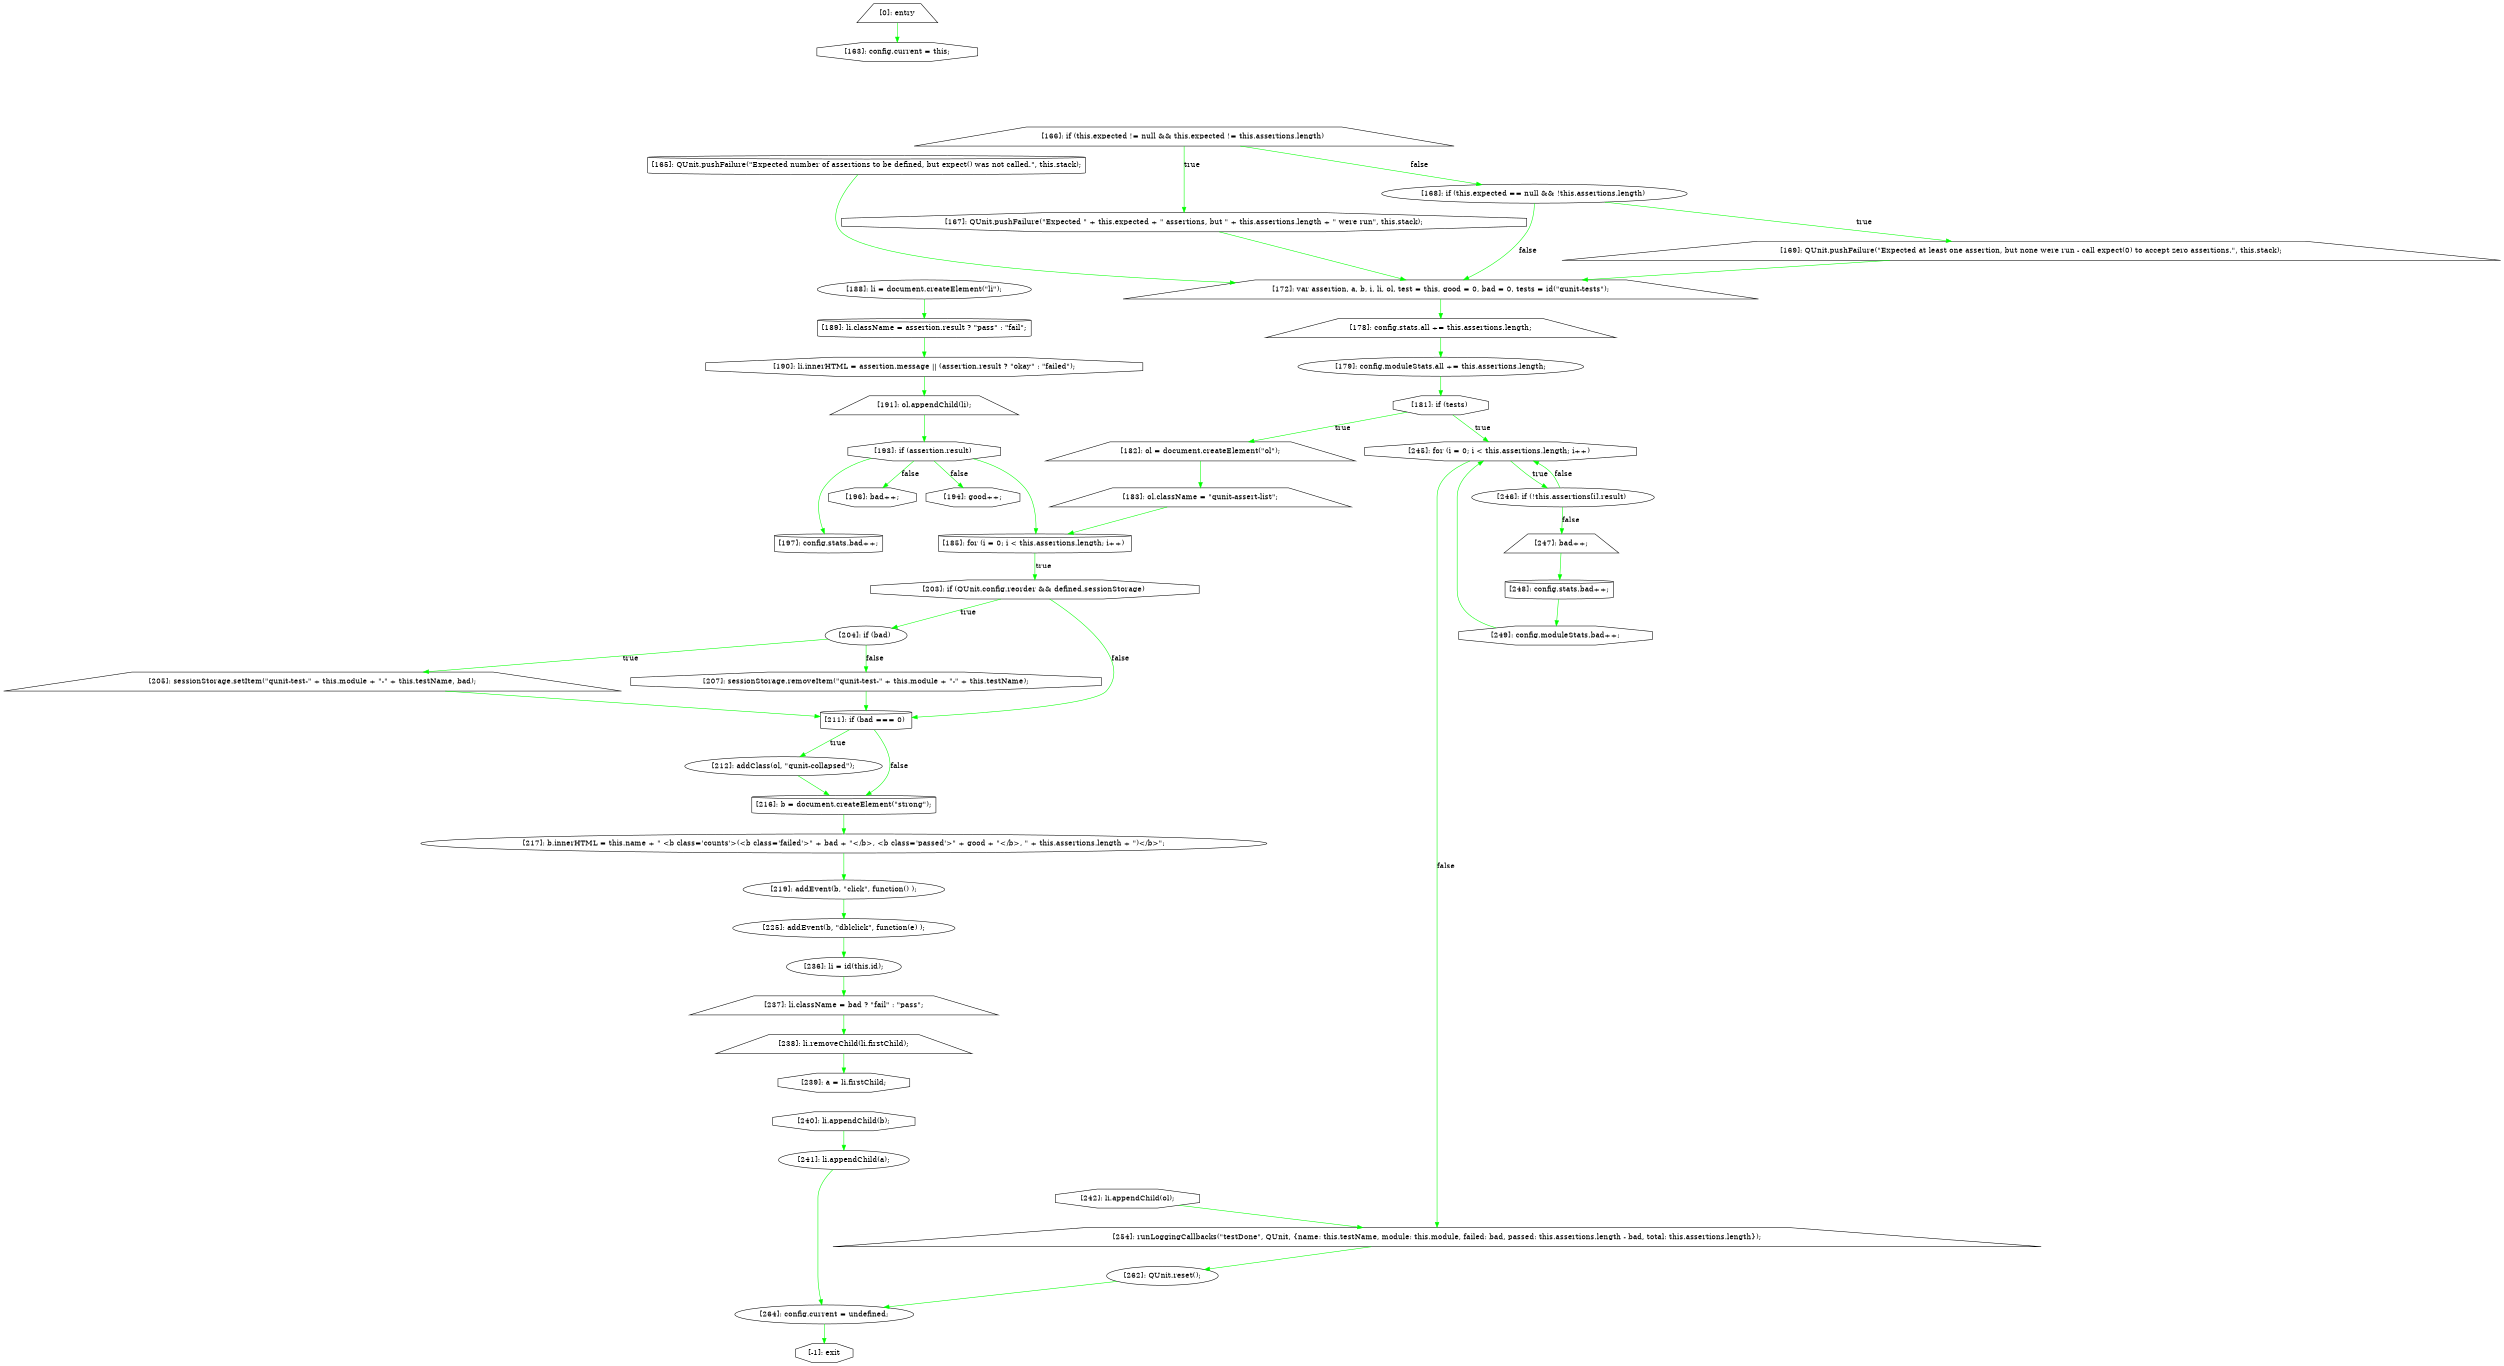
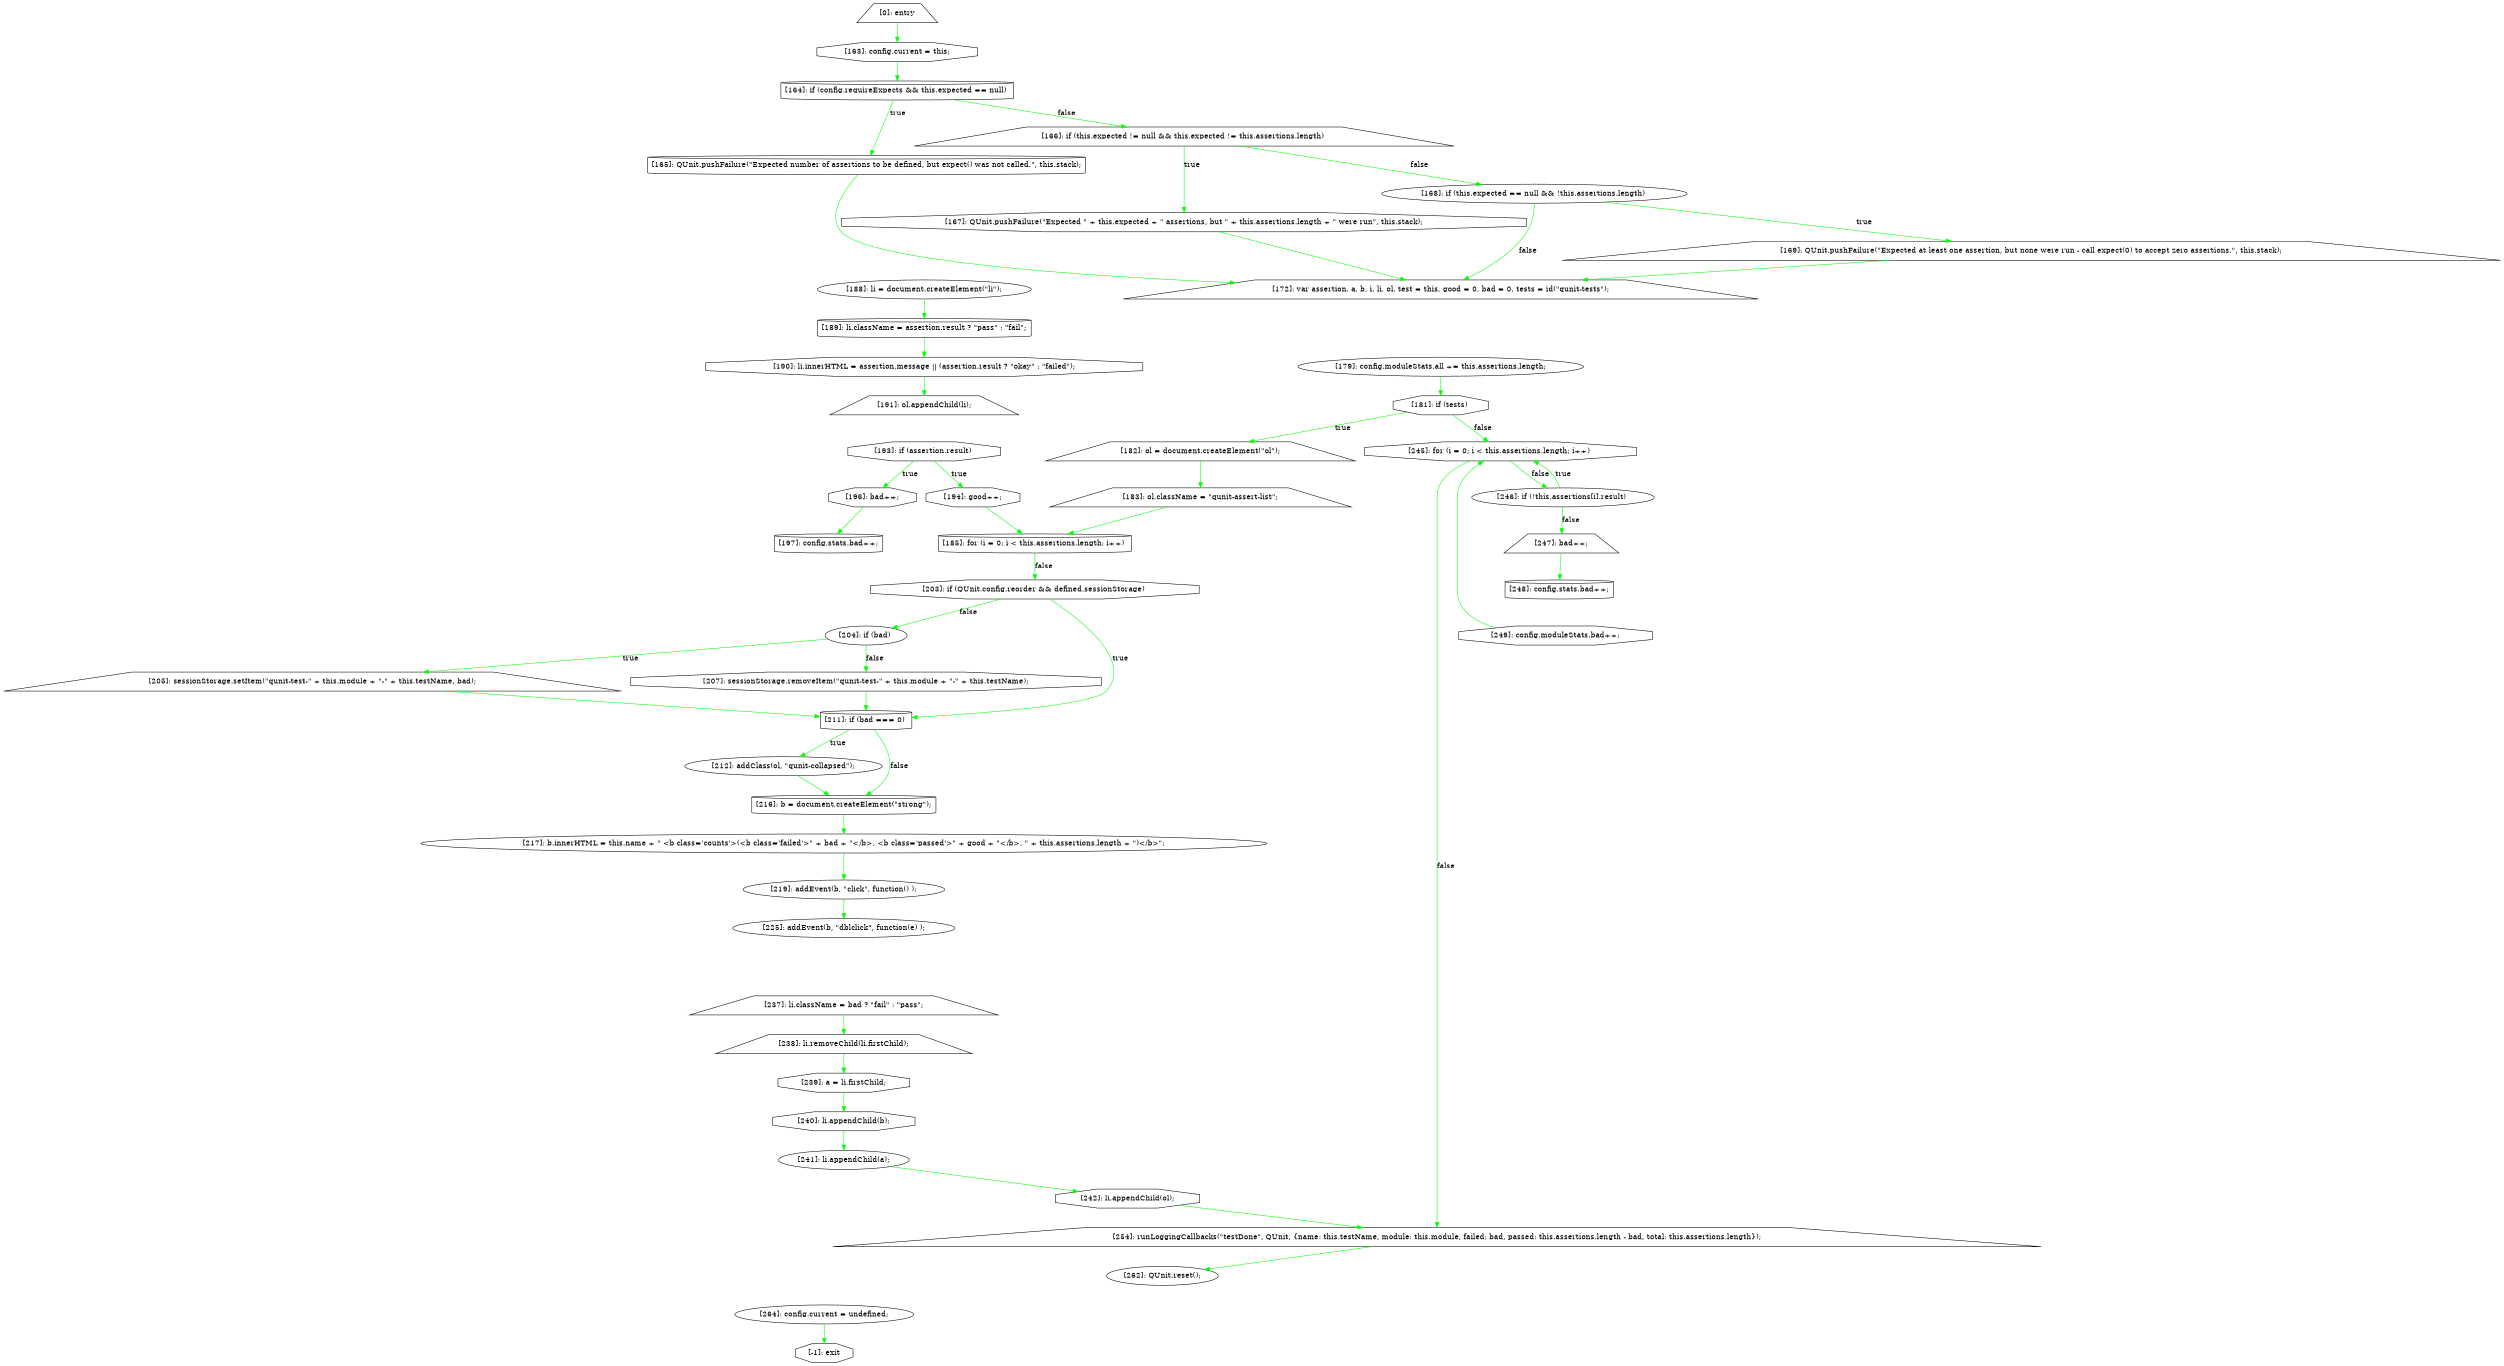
none -> (897, 90)
(1441, 328) -> none
(924, 426) -> none
(1483, 428) -> (1483, 428)
(911, 474) -> (911, 474)
(959, 474) -> (959, 474)
(1541, 474) -> (1541, 474)
(1564, 474) -> (1564, 474)
(828, 482) -> (852, 518)
(1019, 482) -> (1002, 519)
(1044, 566) -> (1044, 566)
(1558, 610) -> none
(968, 613) -> (968, 613)
(1121, 659) -> (1121, 659)
(844, 967) -> none
none -> (844, 1099)
(818, 1232) -> (982, 1179)
(1003, 1294) -> none
